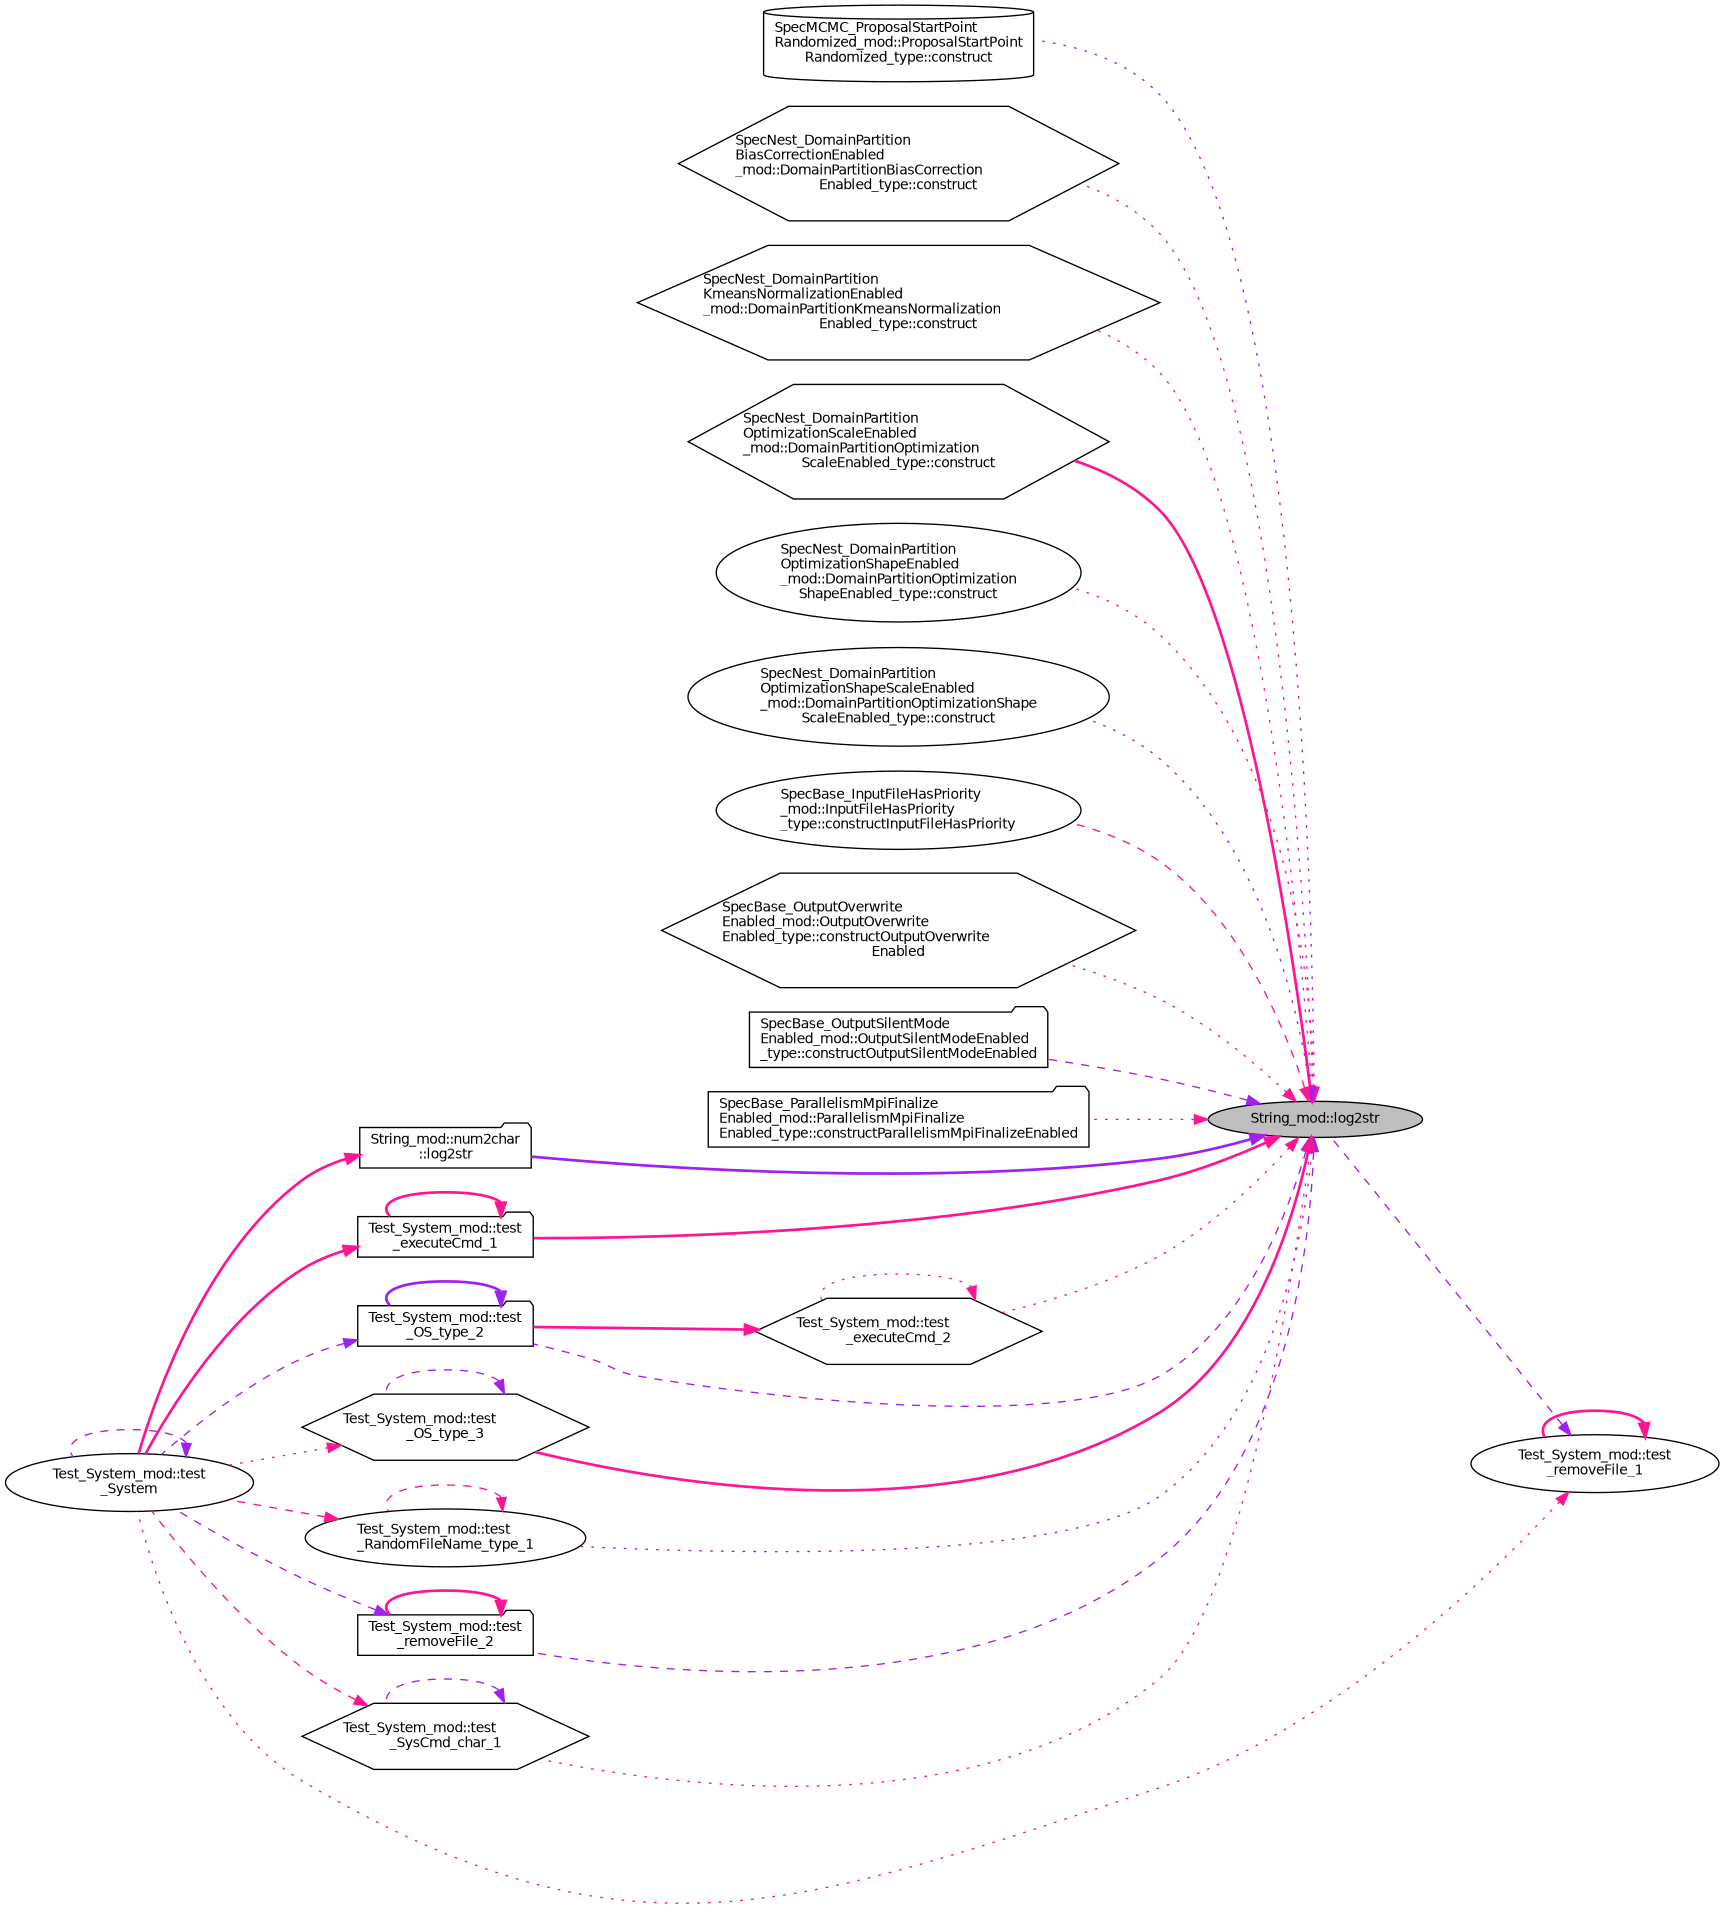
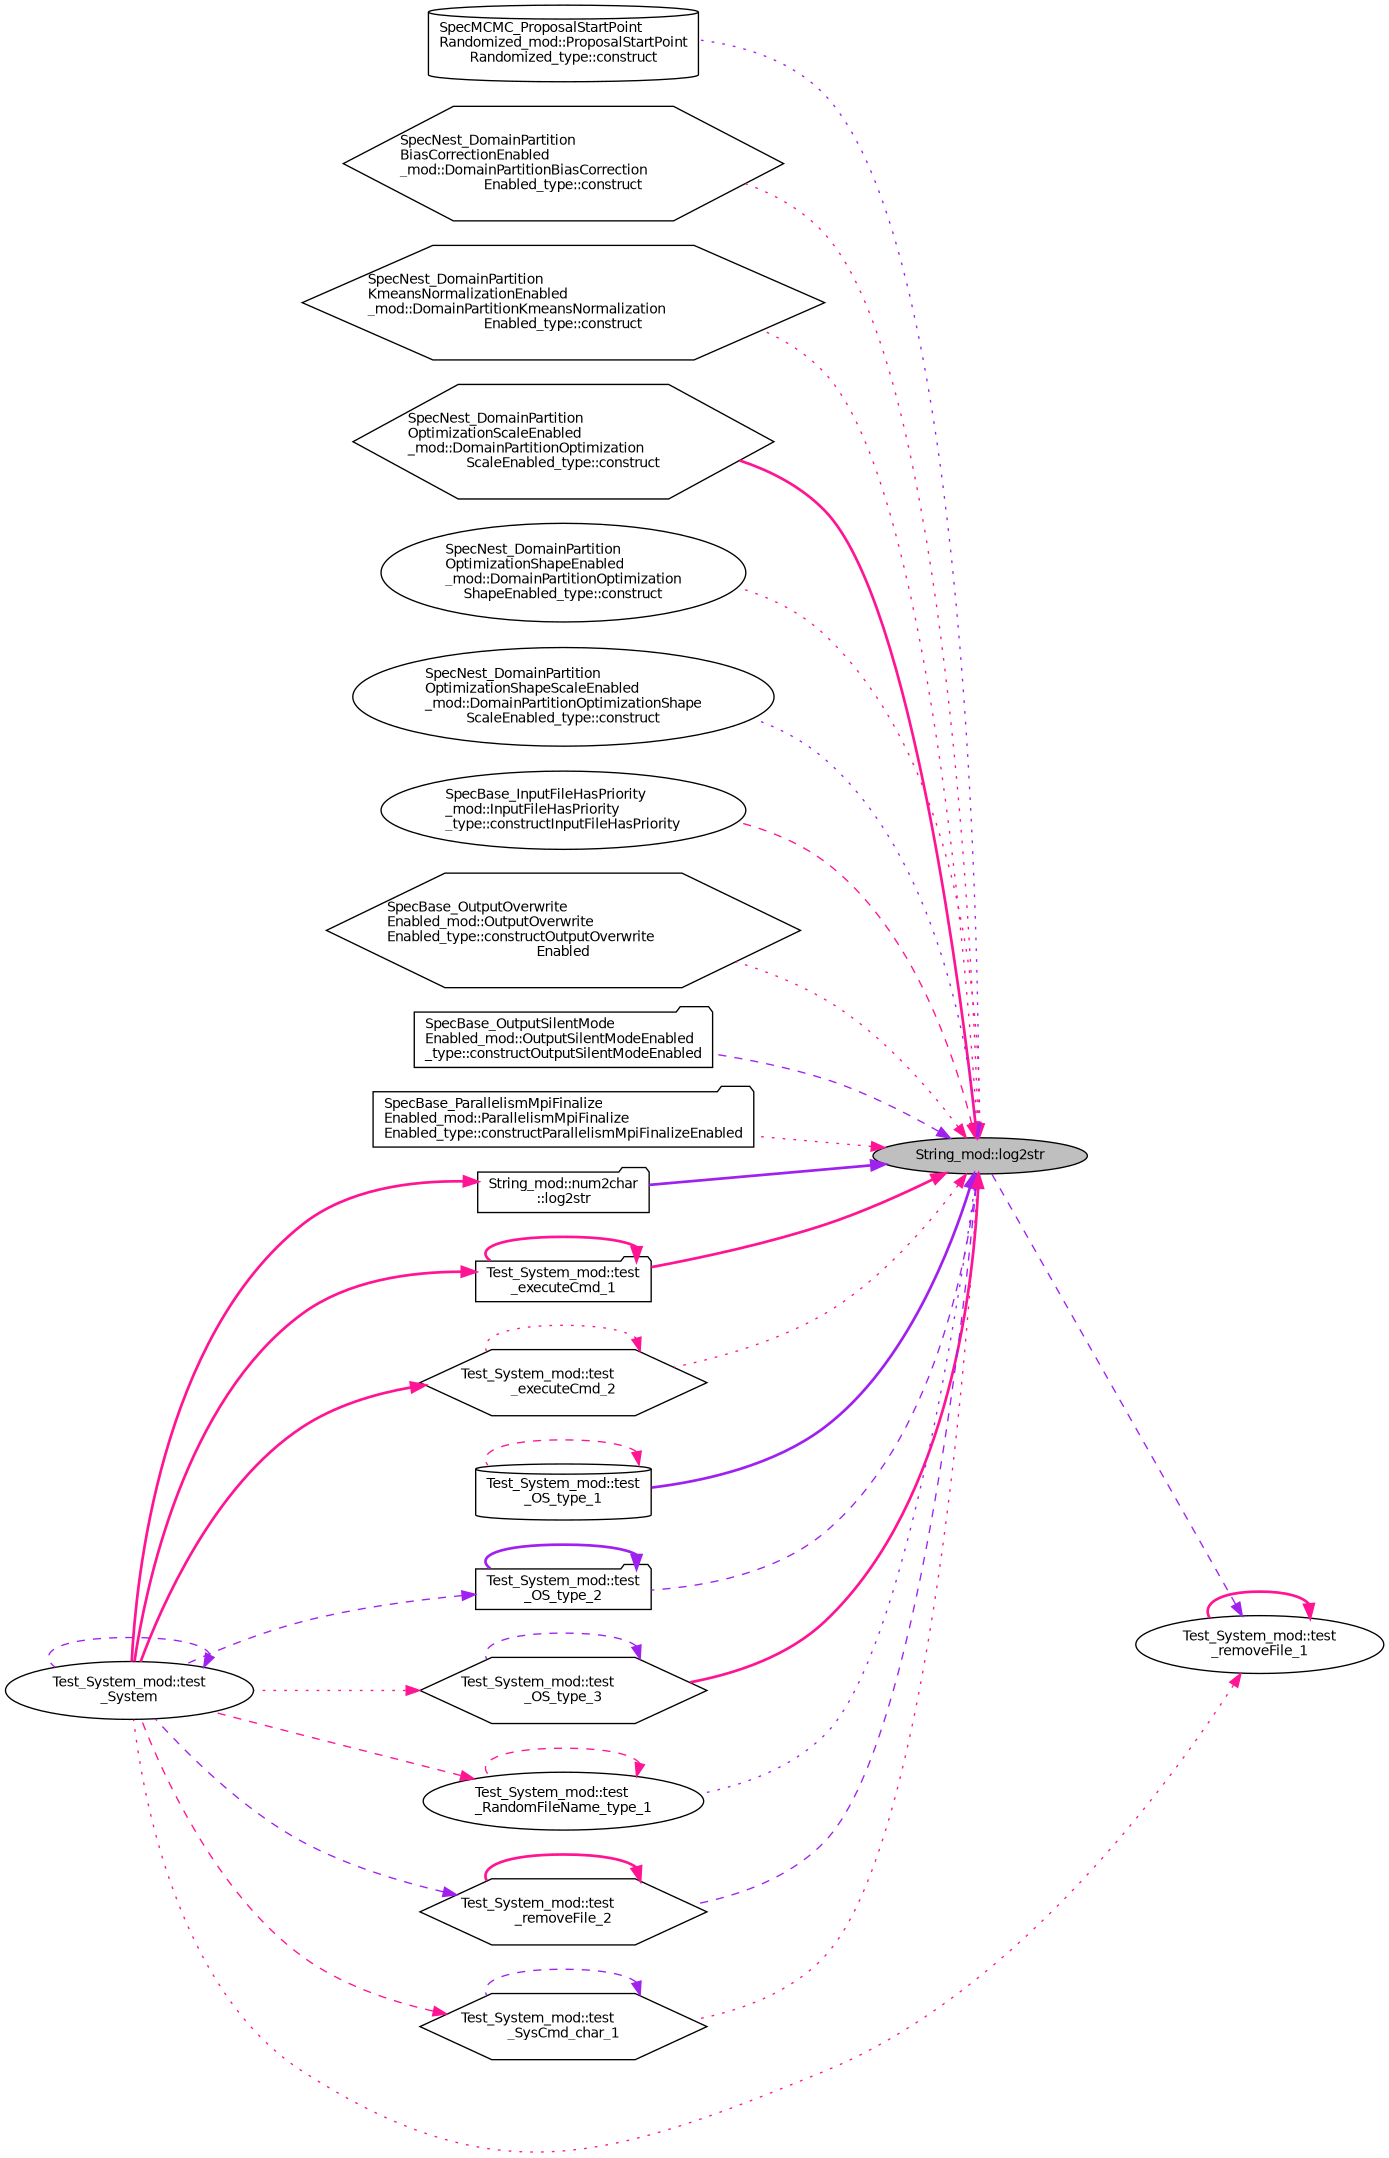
(639, 1328) -> (239, 1485)
none -> (563, 1492)
(445, 1635) -> (563, 1912)
